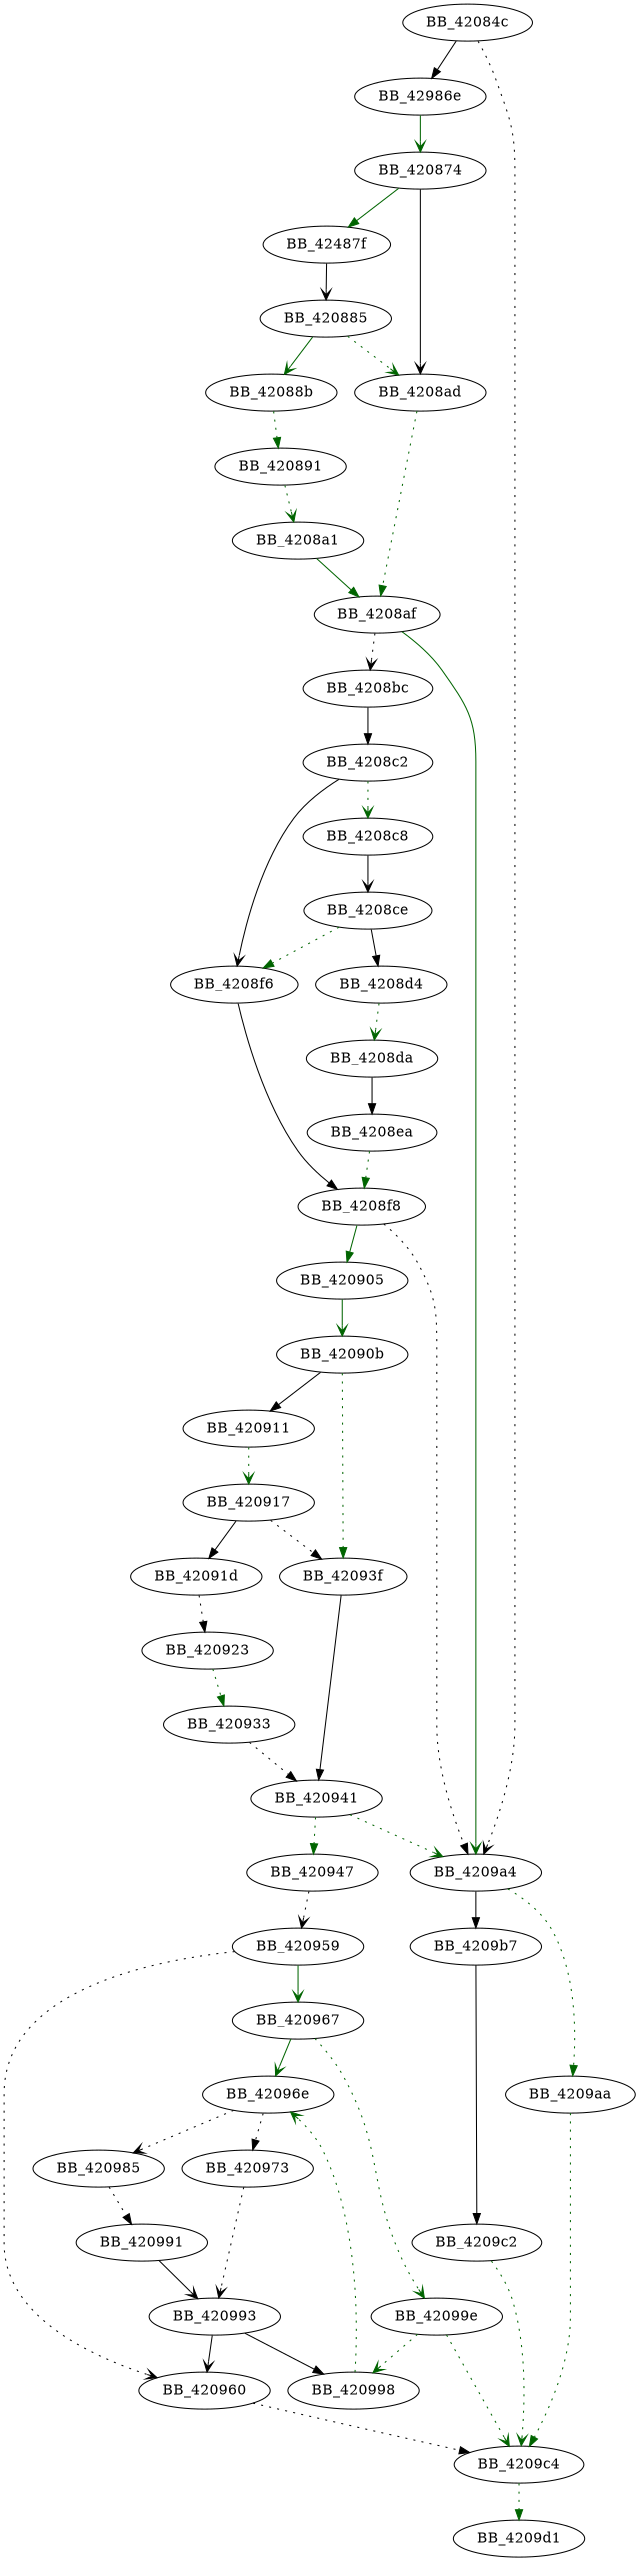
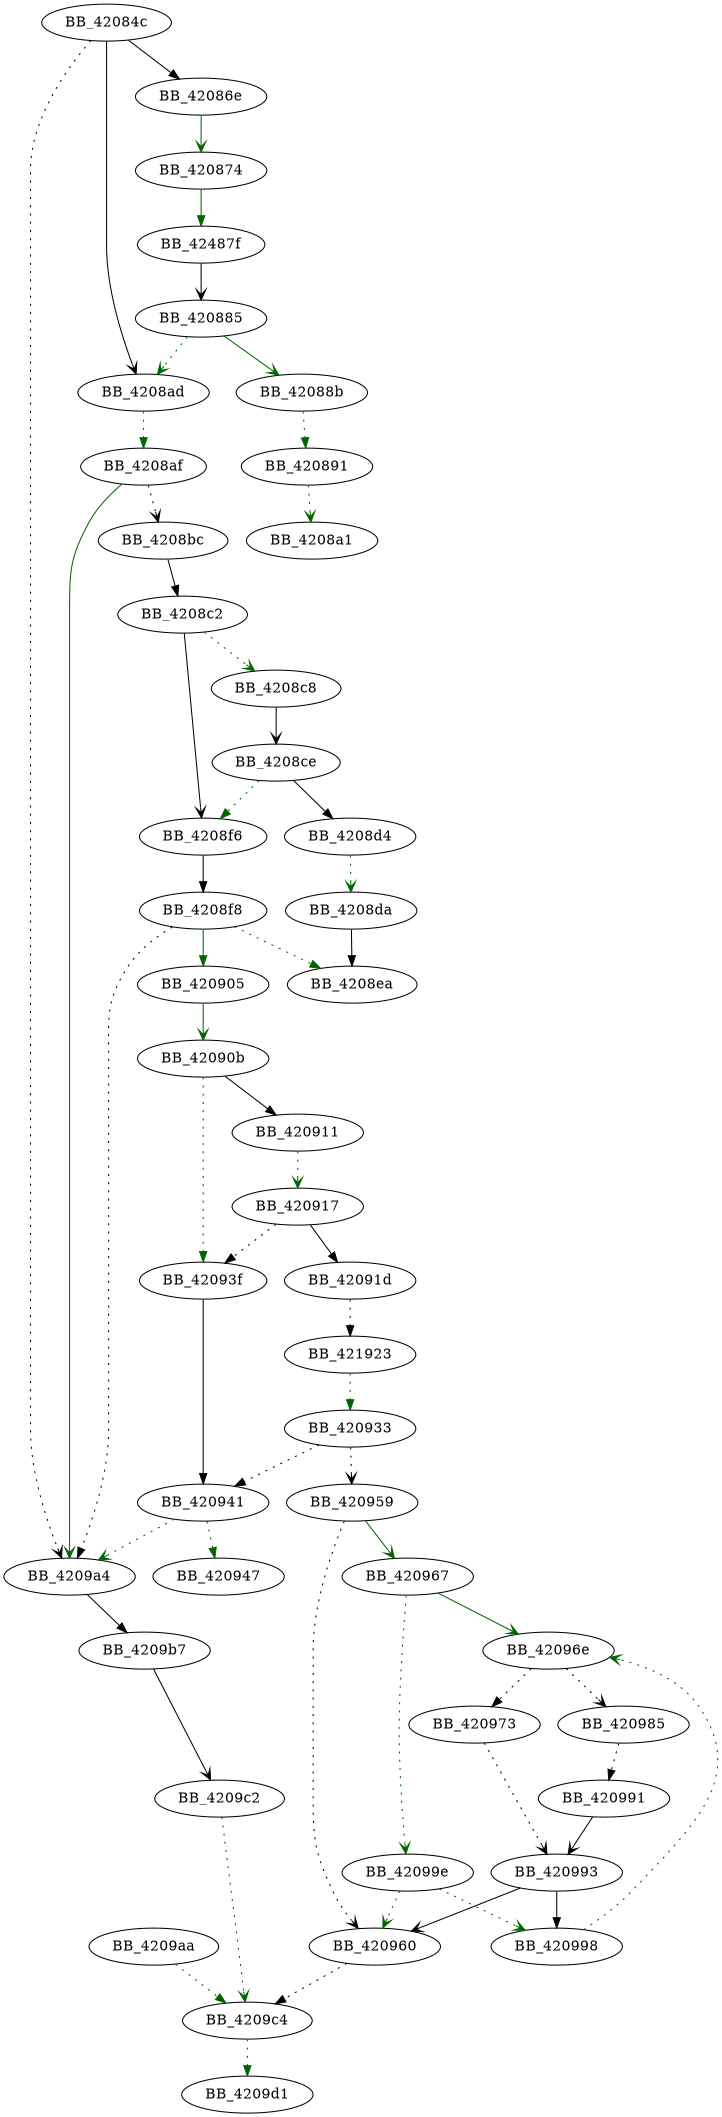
(420, 97) -> (201, 97)
(420, 276) -> (107, 204)
(334, 574) -> none
(368, 1165) -> (273, 945)
(208, 1651) -> (350, 1355)
(306, 1905) -> (351, 1461)
(566, 1966) -> none
(476, 2089) -> (180, 1720)
(475, 2386) -> (394, 1905)
